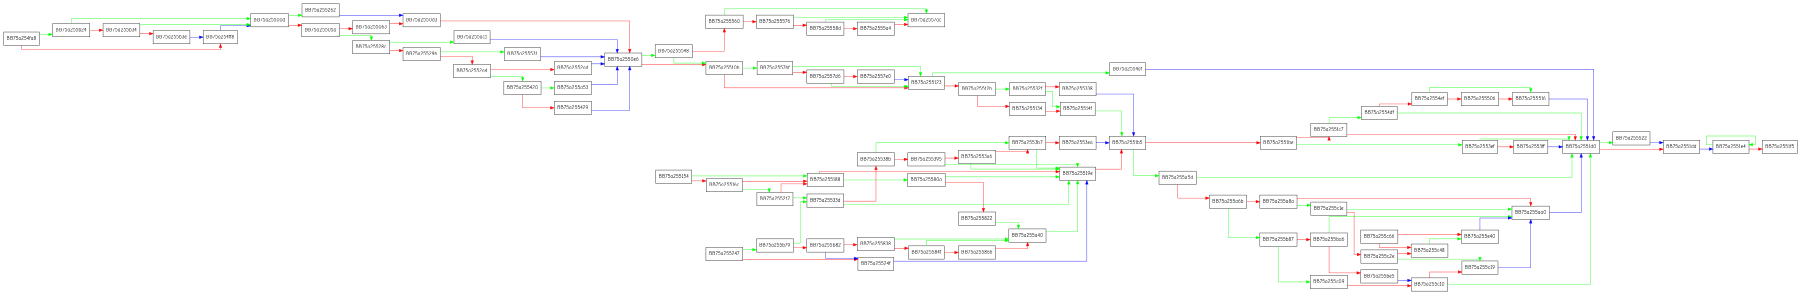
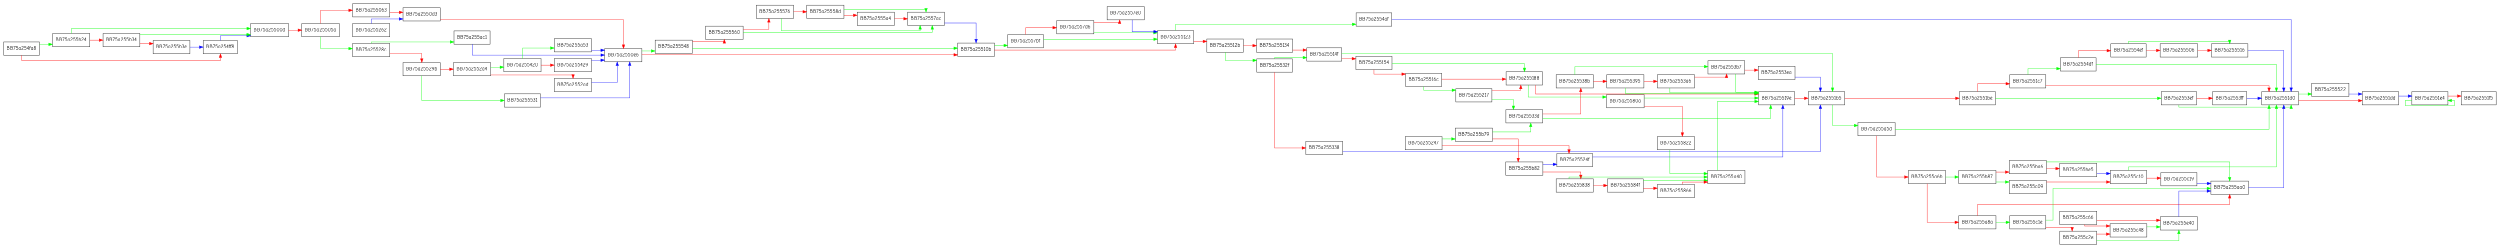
(293, 15) -> none
none -> (968, 23)
none -> (1347, 59)
(1439, 259) -> (2141, 241)
